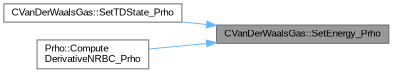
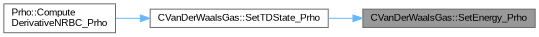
(178, 46) -> (128, 18)
